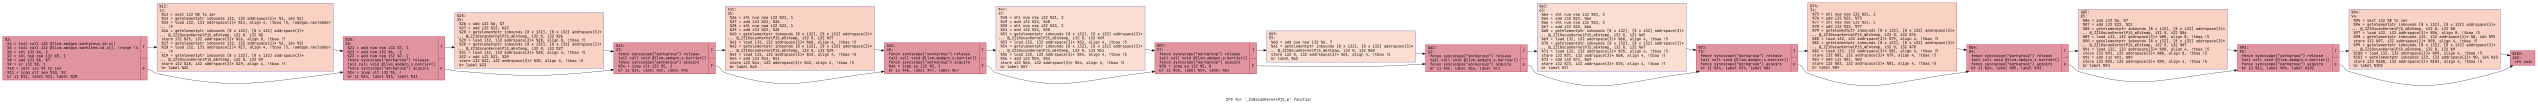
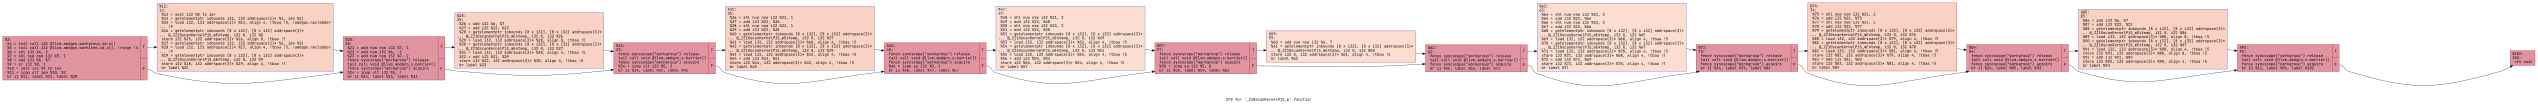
(2425, 39) -> none
(1341, 47) -> (1341, 47)
